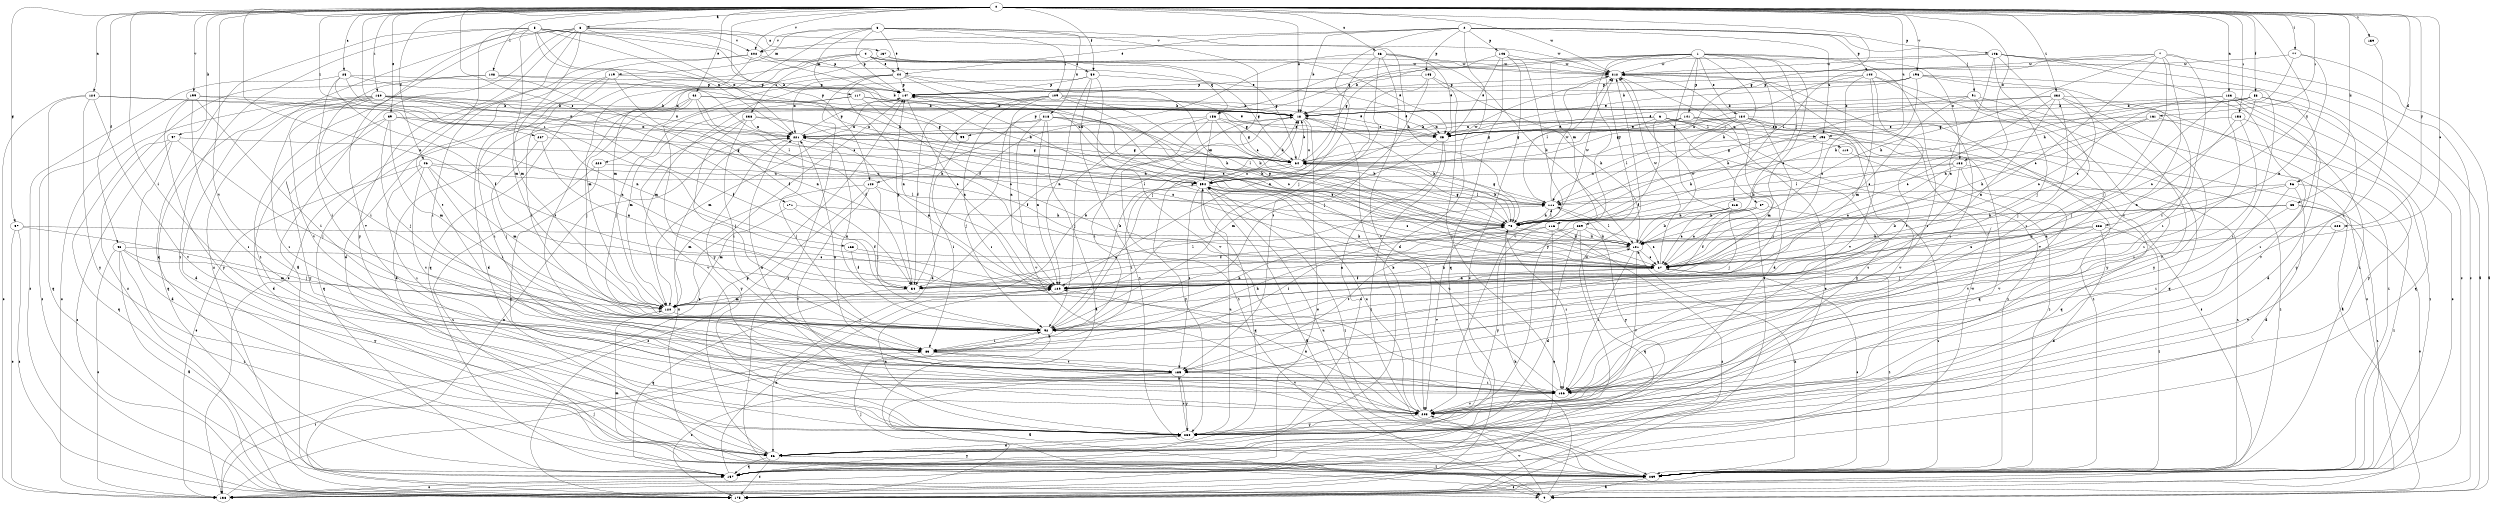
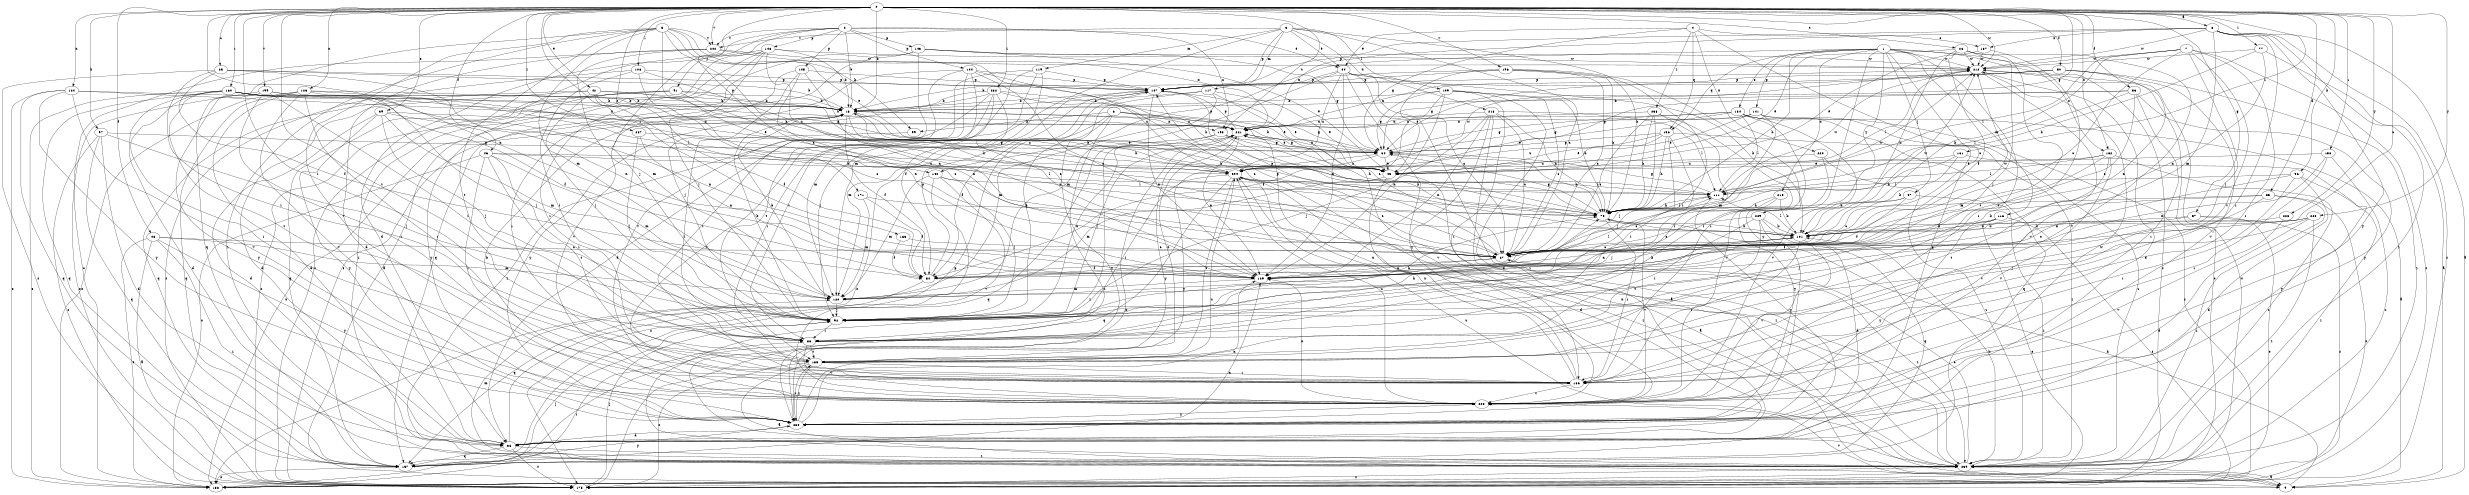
(2371, 41) -> none
(979, 60) -> (1831, 36)
(1846, 150) -> none
none -> (1386, 163)
